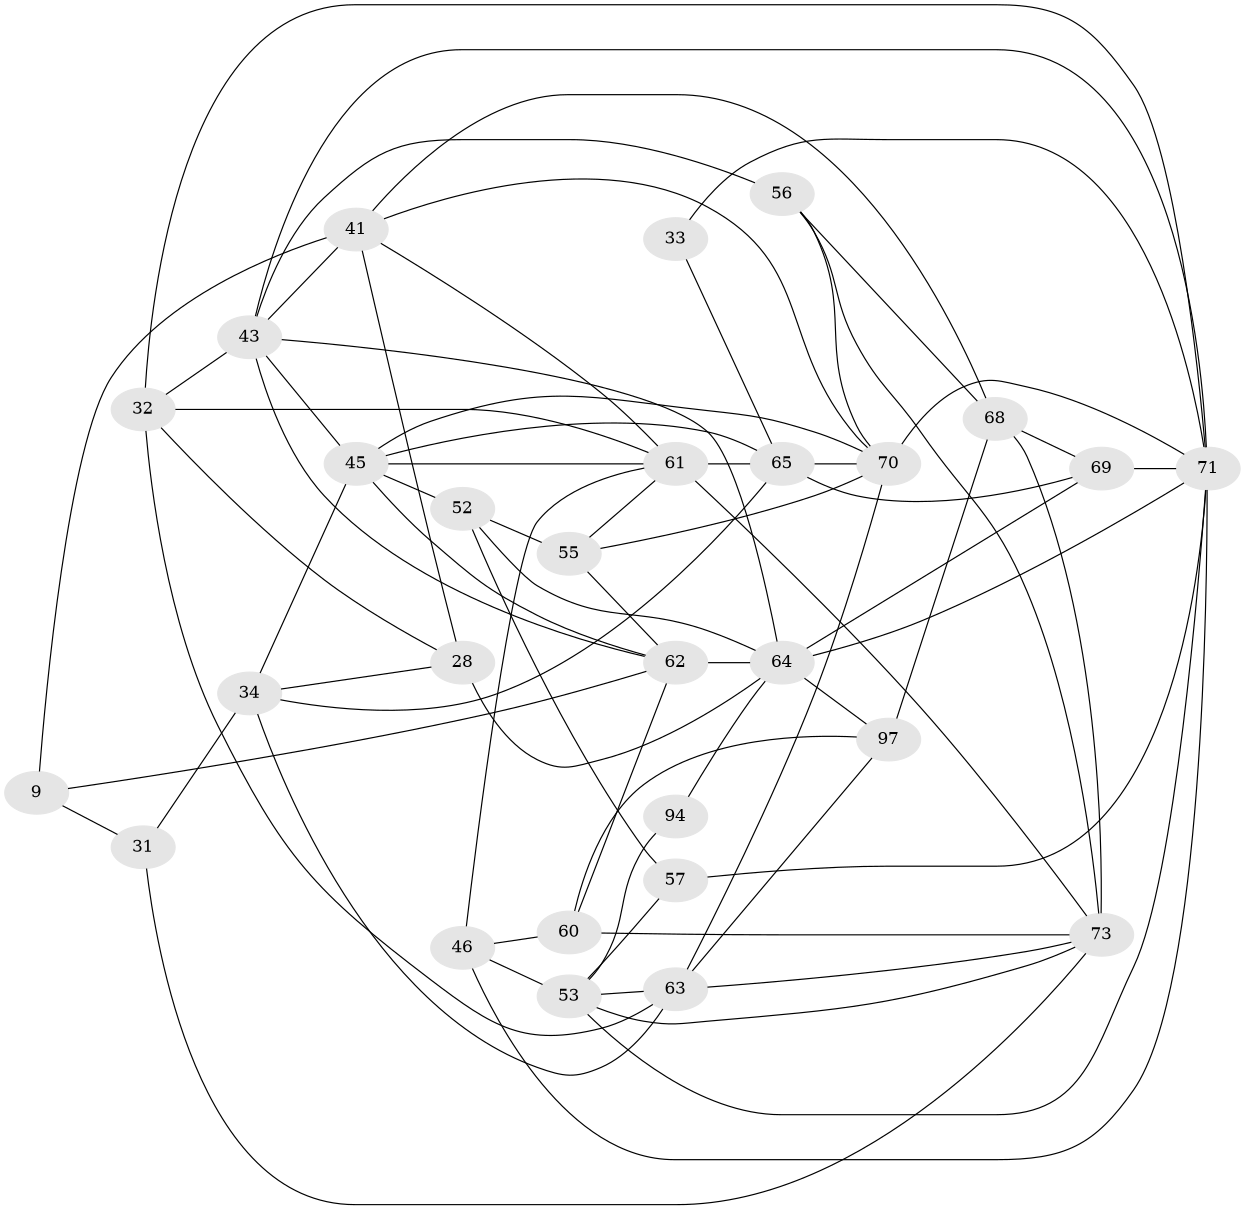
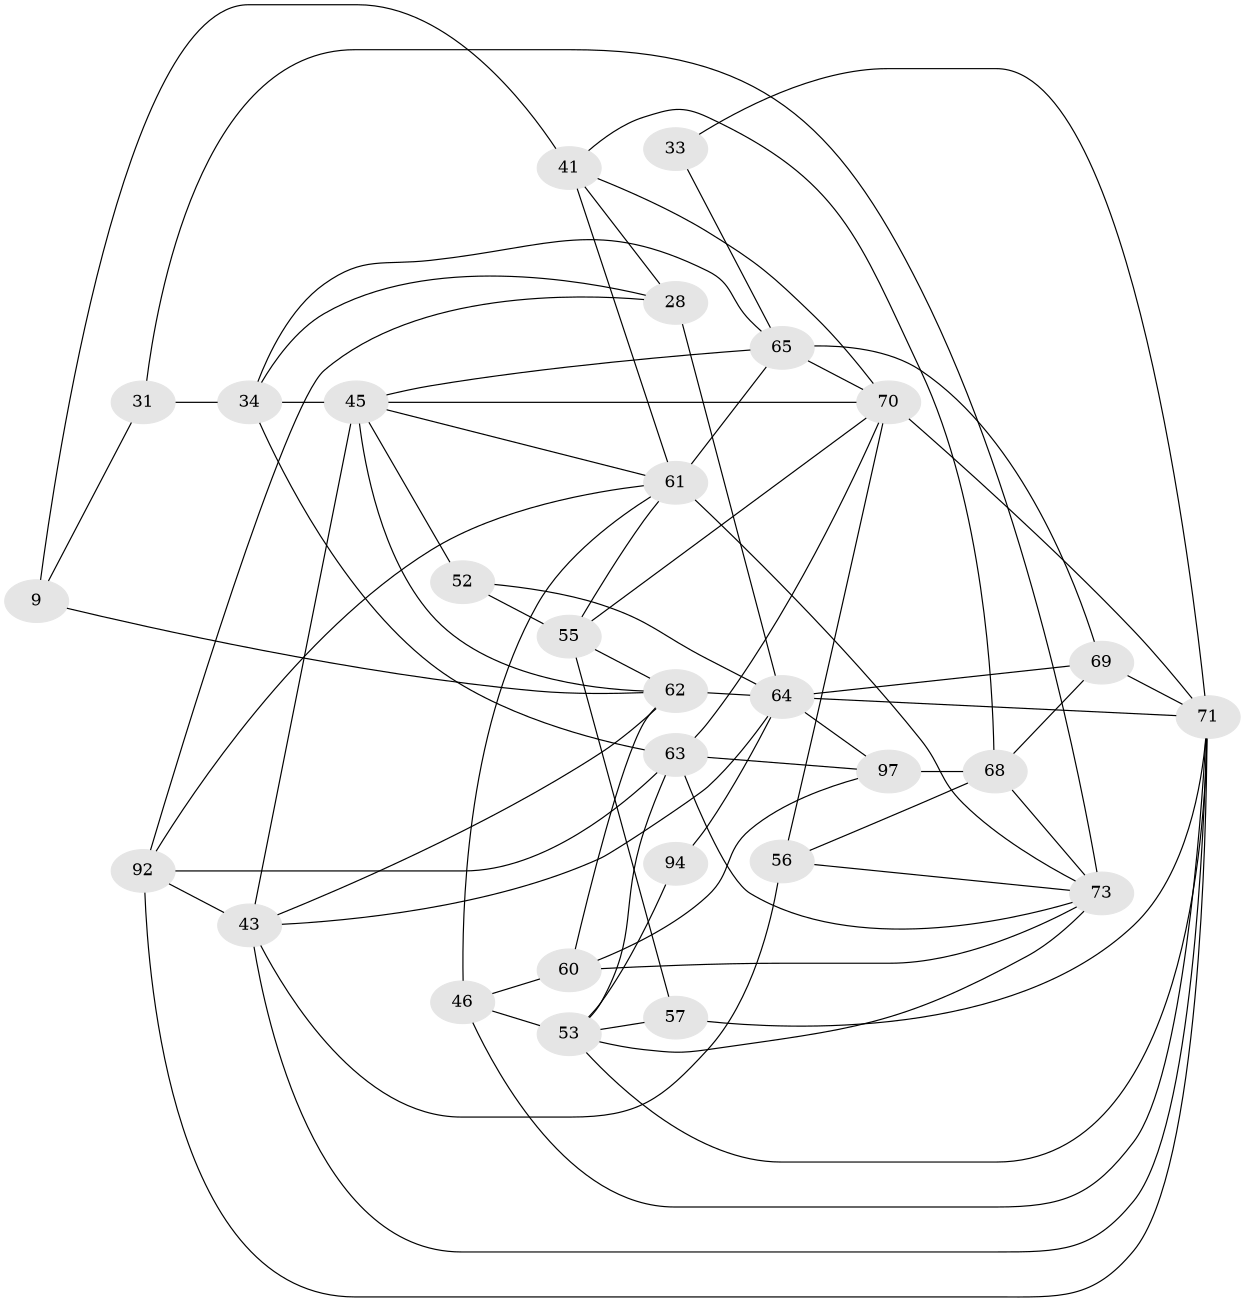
(303, 283) -> none
(143, 409) -> (143, 871)
(559, 711) -> (622, 827)
